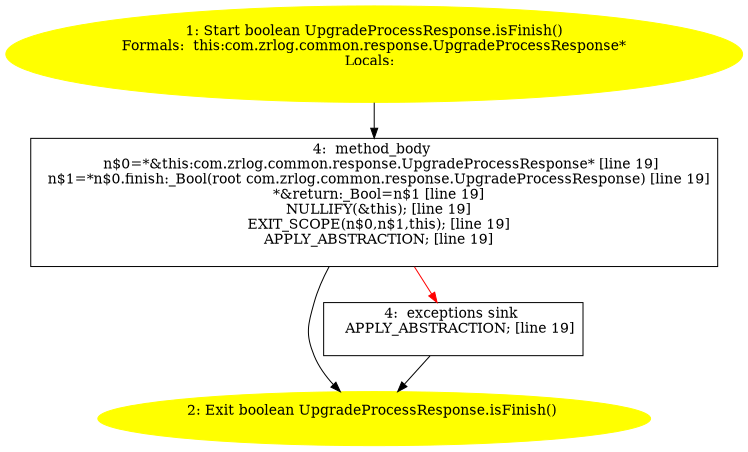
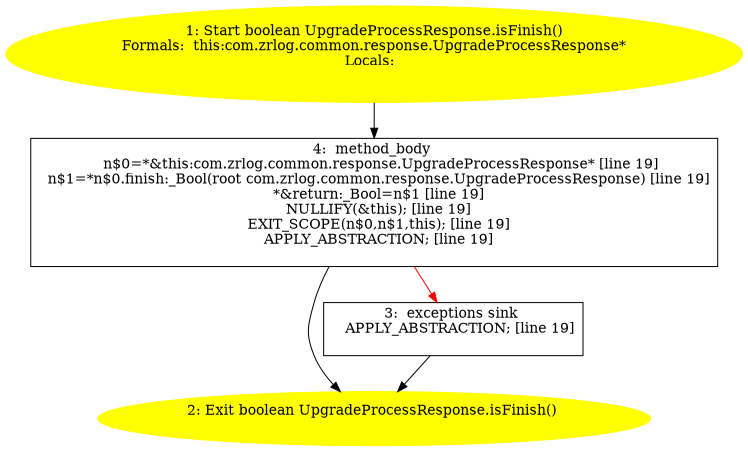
(453, 329) -> (453, 329)
